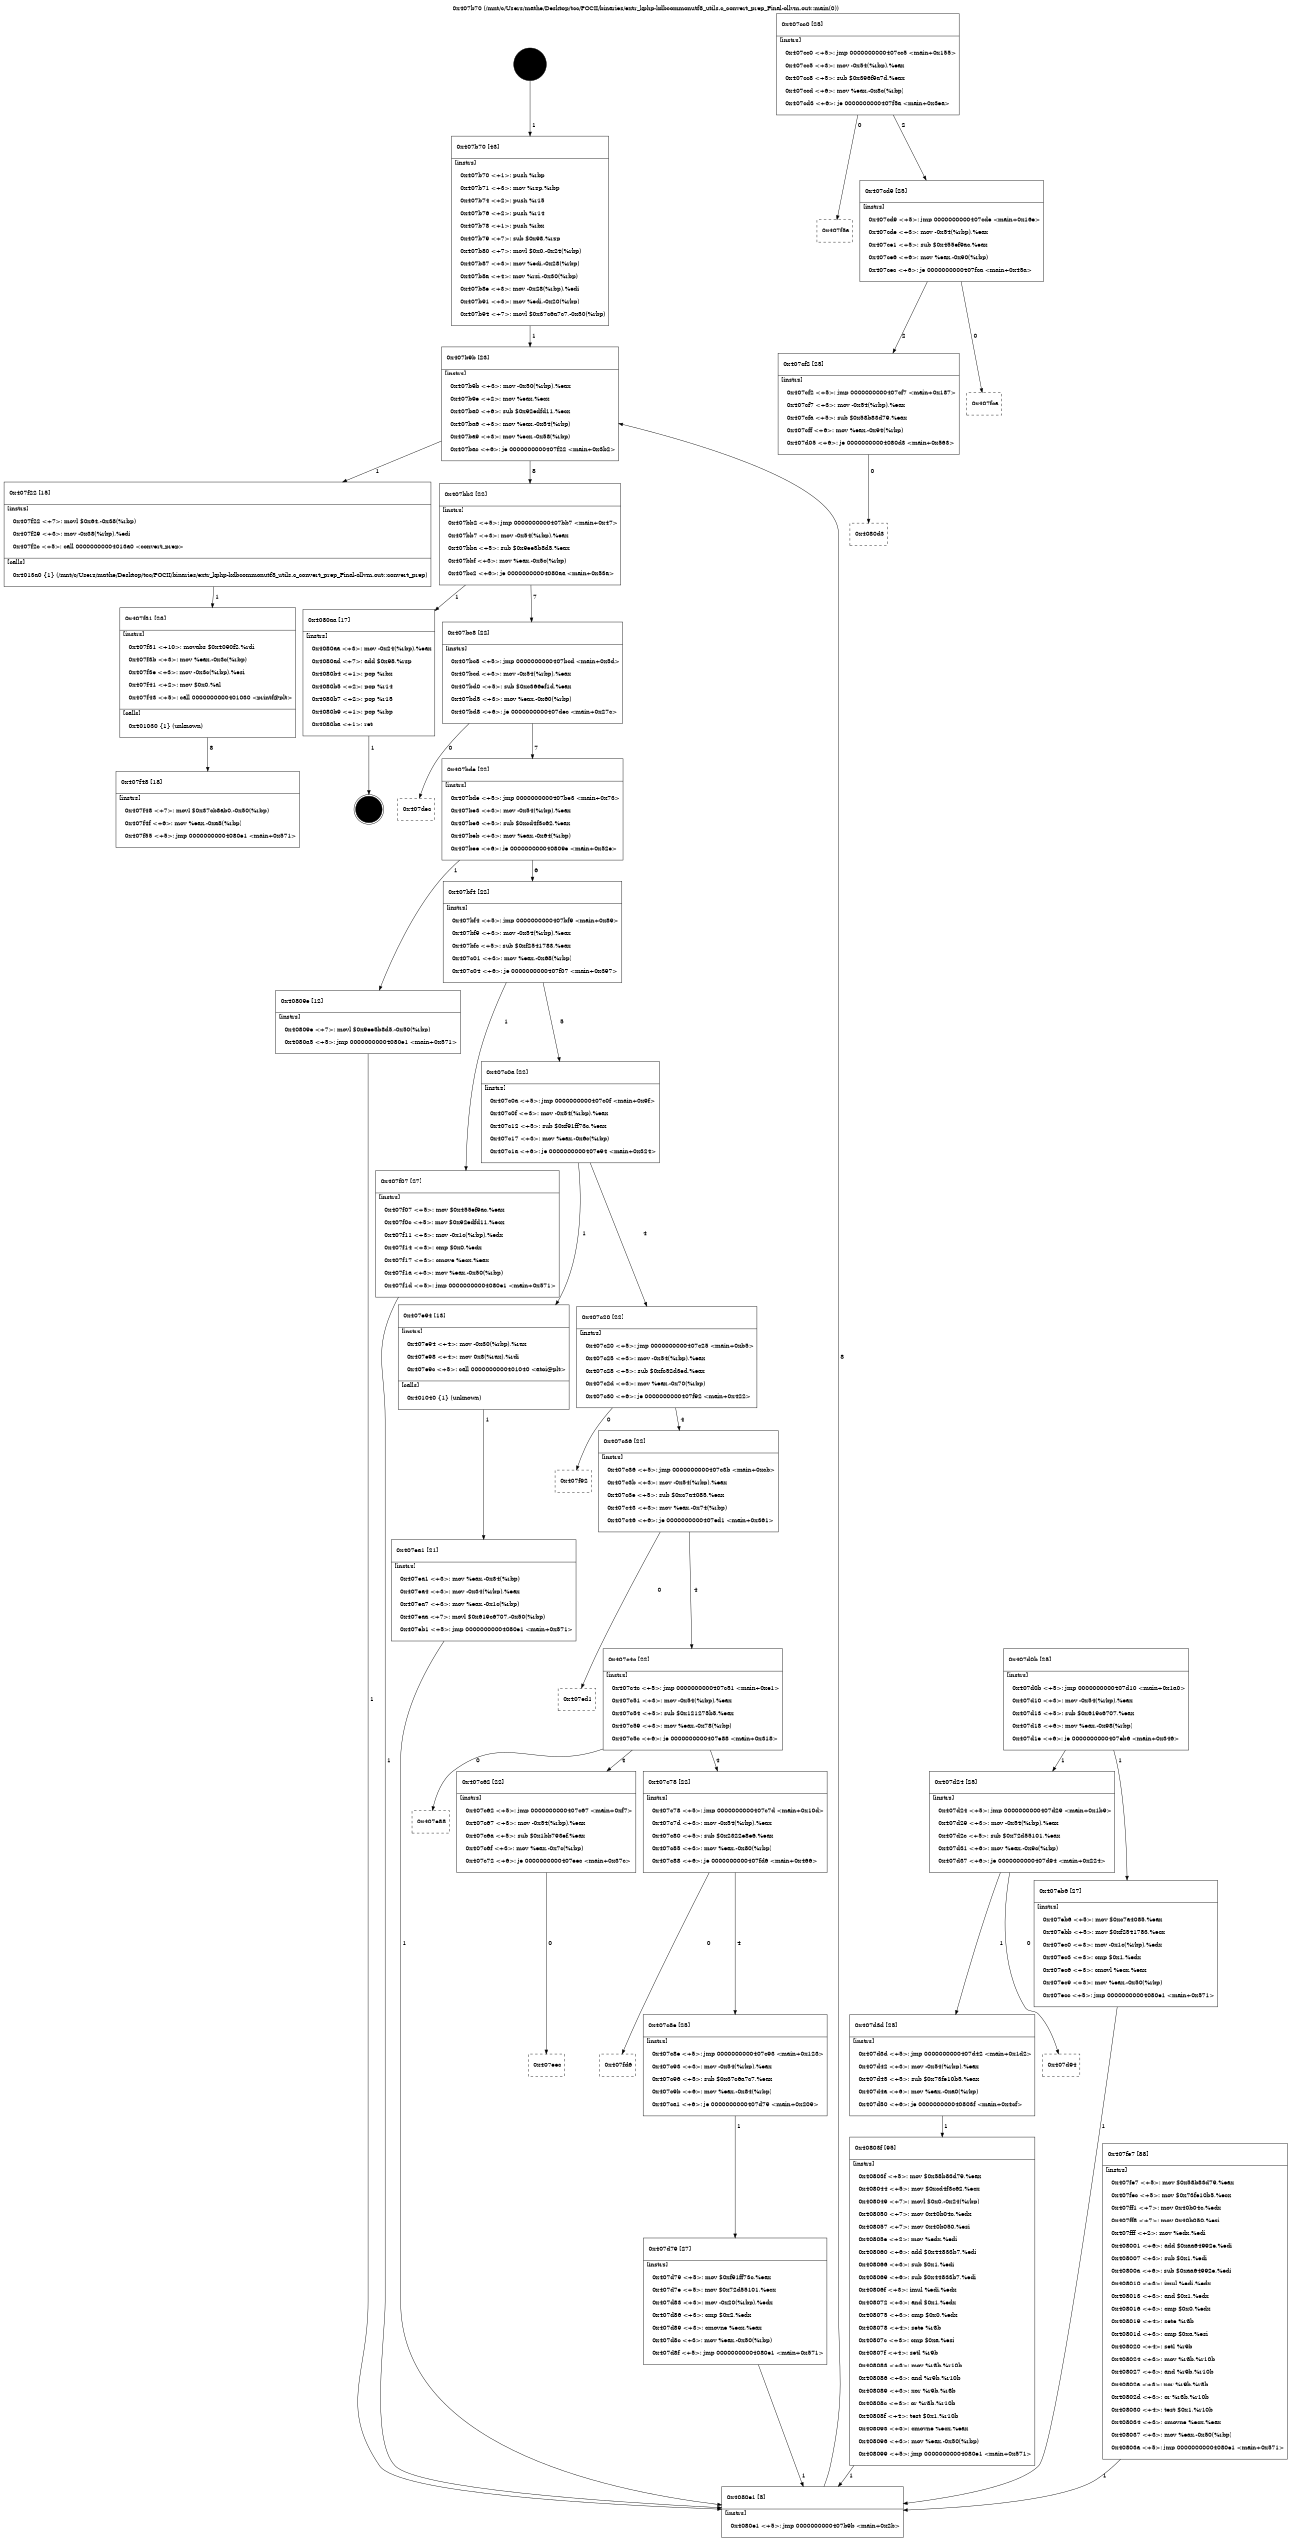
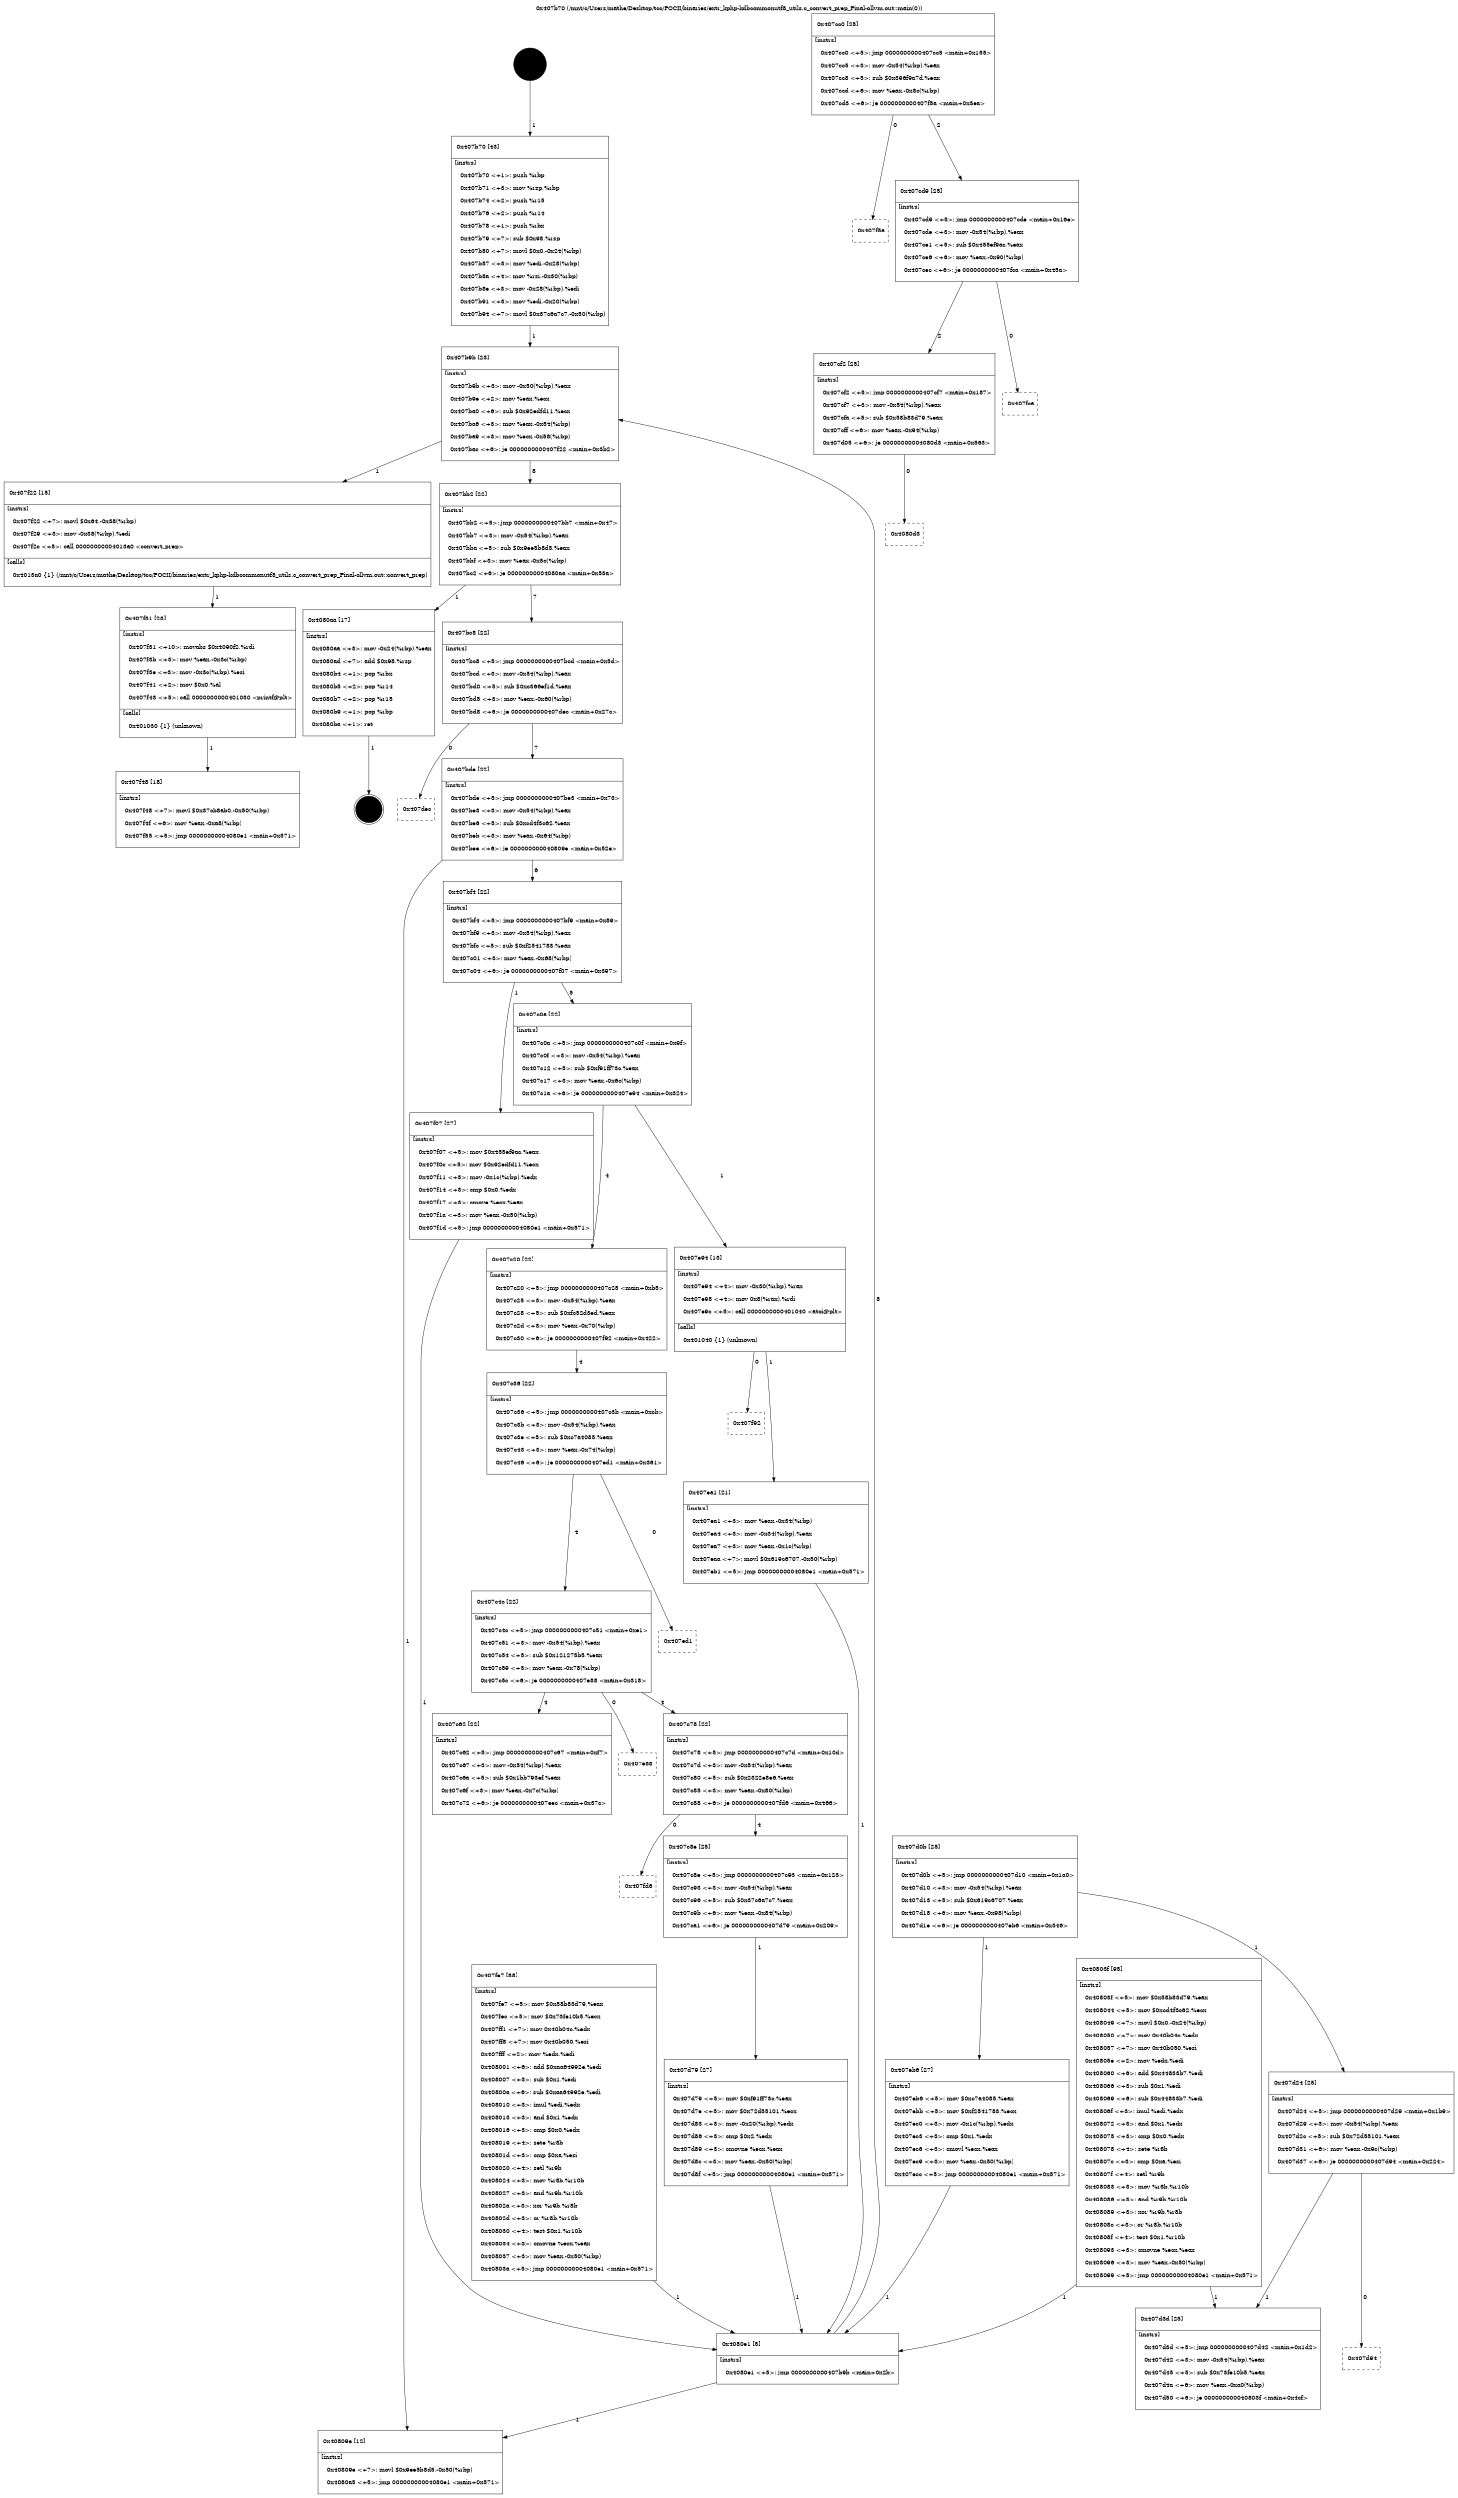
(211, 748) -> (211, 748)
(592, 1435) -> (751, 1380)
(368, 1934) -> (612, 2410)
(546, 2065) -> none
(942, 2124) -> (1212, 2295)
